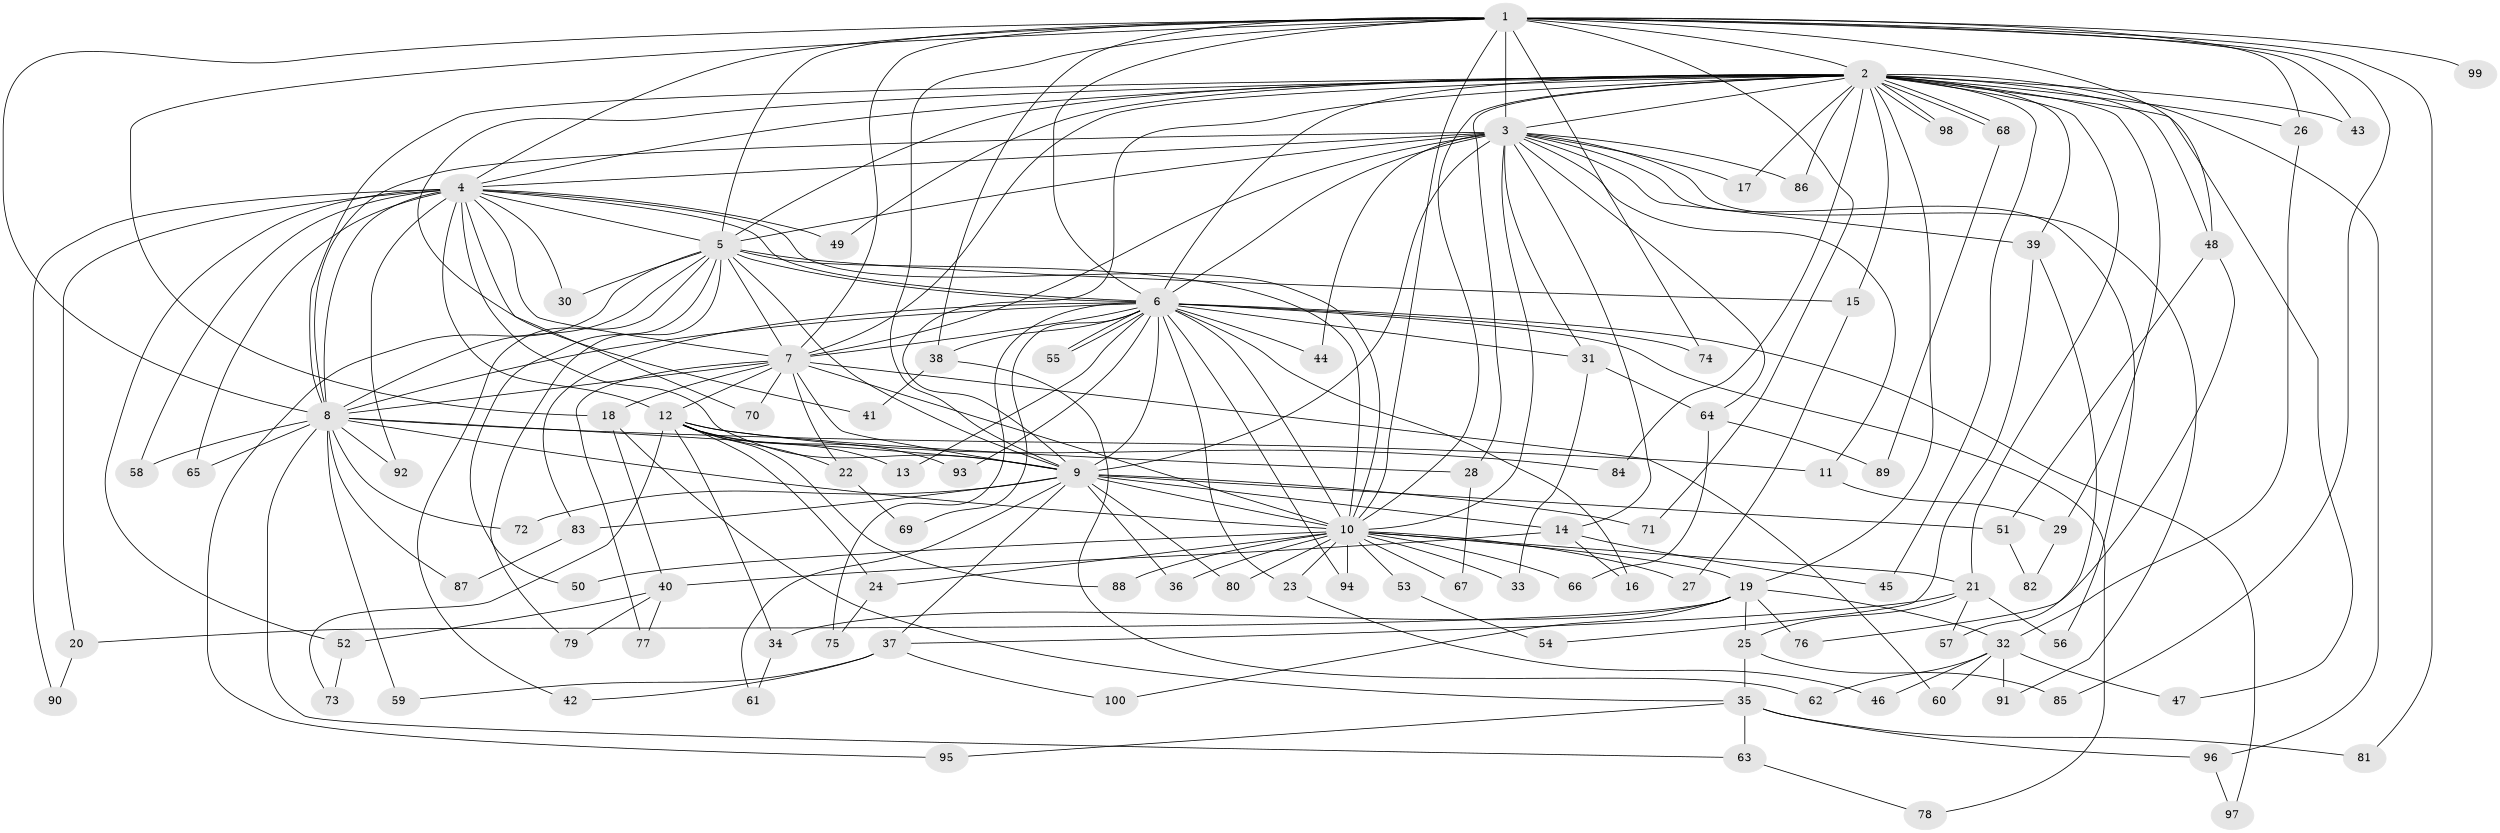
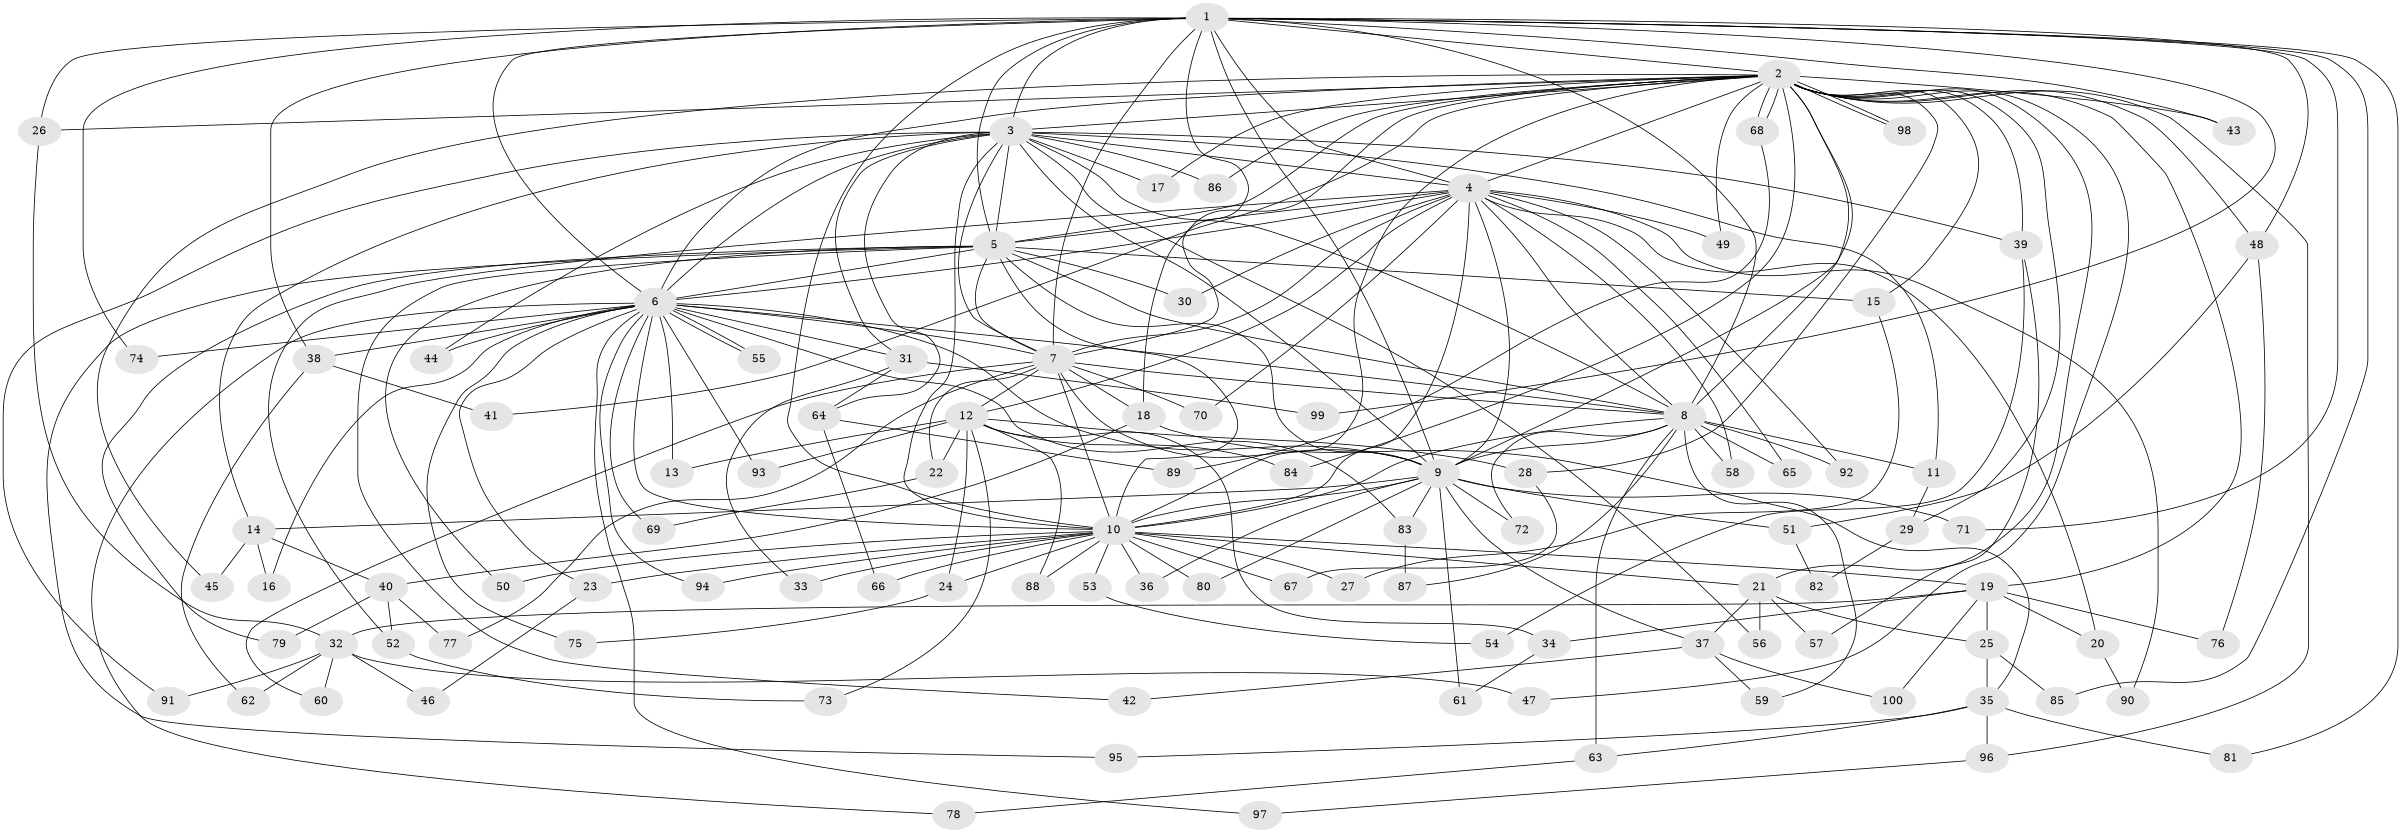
none -> (1112, 386)
